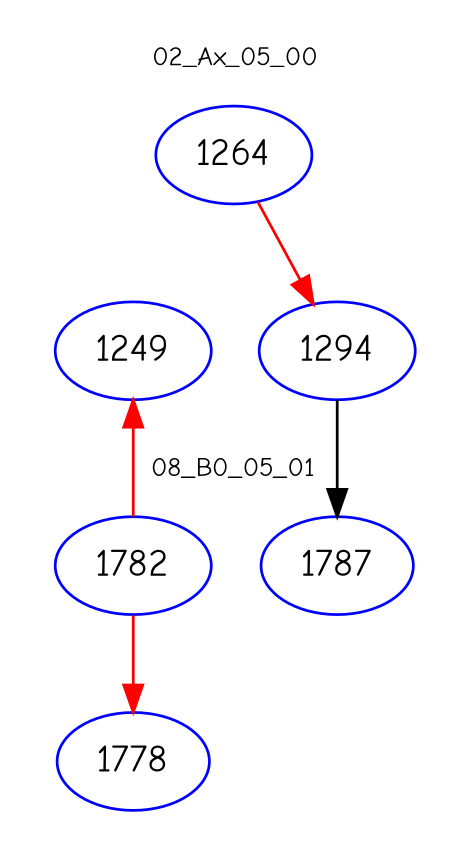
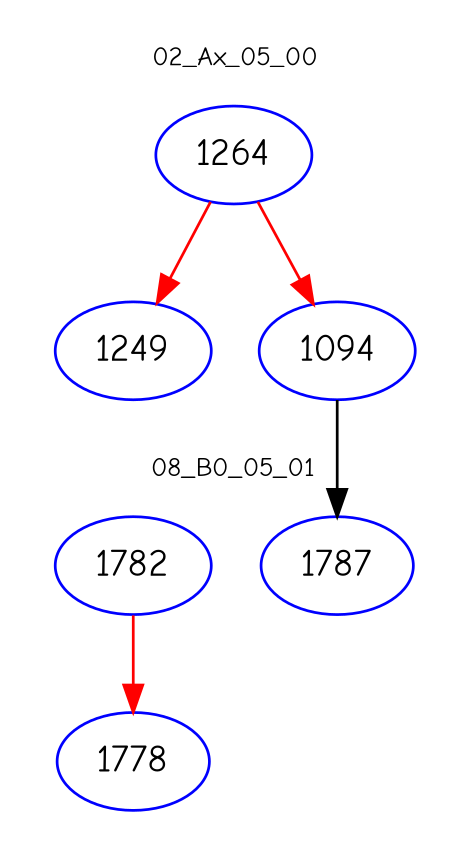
(337, 351) -> (337, 351)
(133, 472) -> (190, 240)
